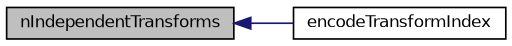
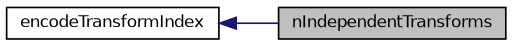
(272, 23) -> (257, 23)
